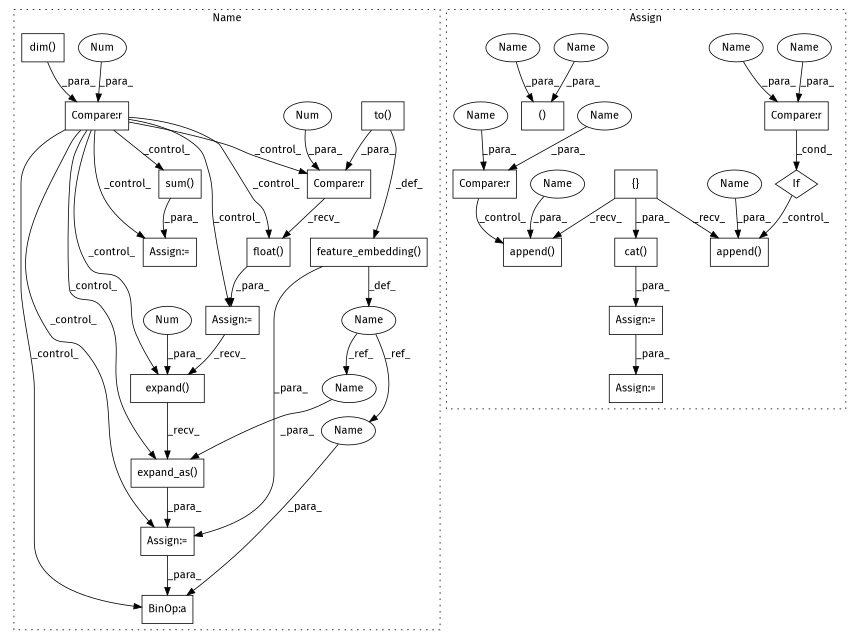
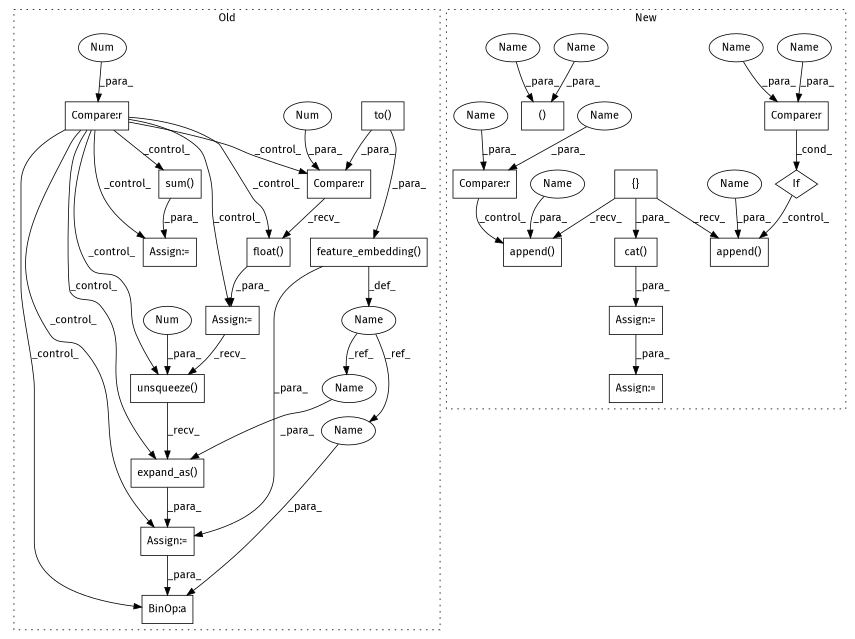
(227, 18) -> (227, 18)
(646, 18) -> (646, 18)
(43, 48) -> none
(410, 184) -> (410, 184)
(167, 389) -> (167, 389)
